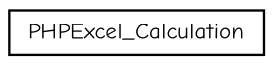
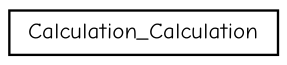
(137, 33) -> (144, 33)
